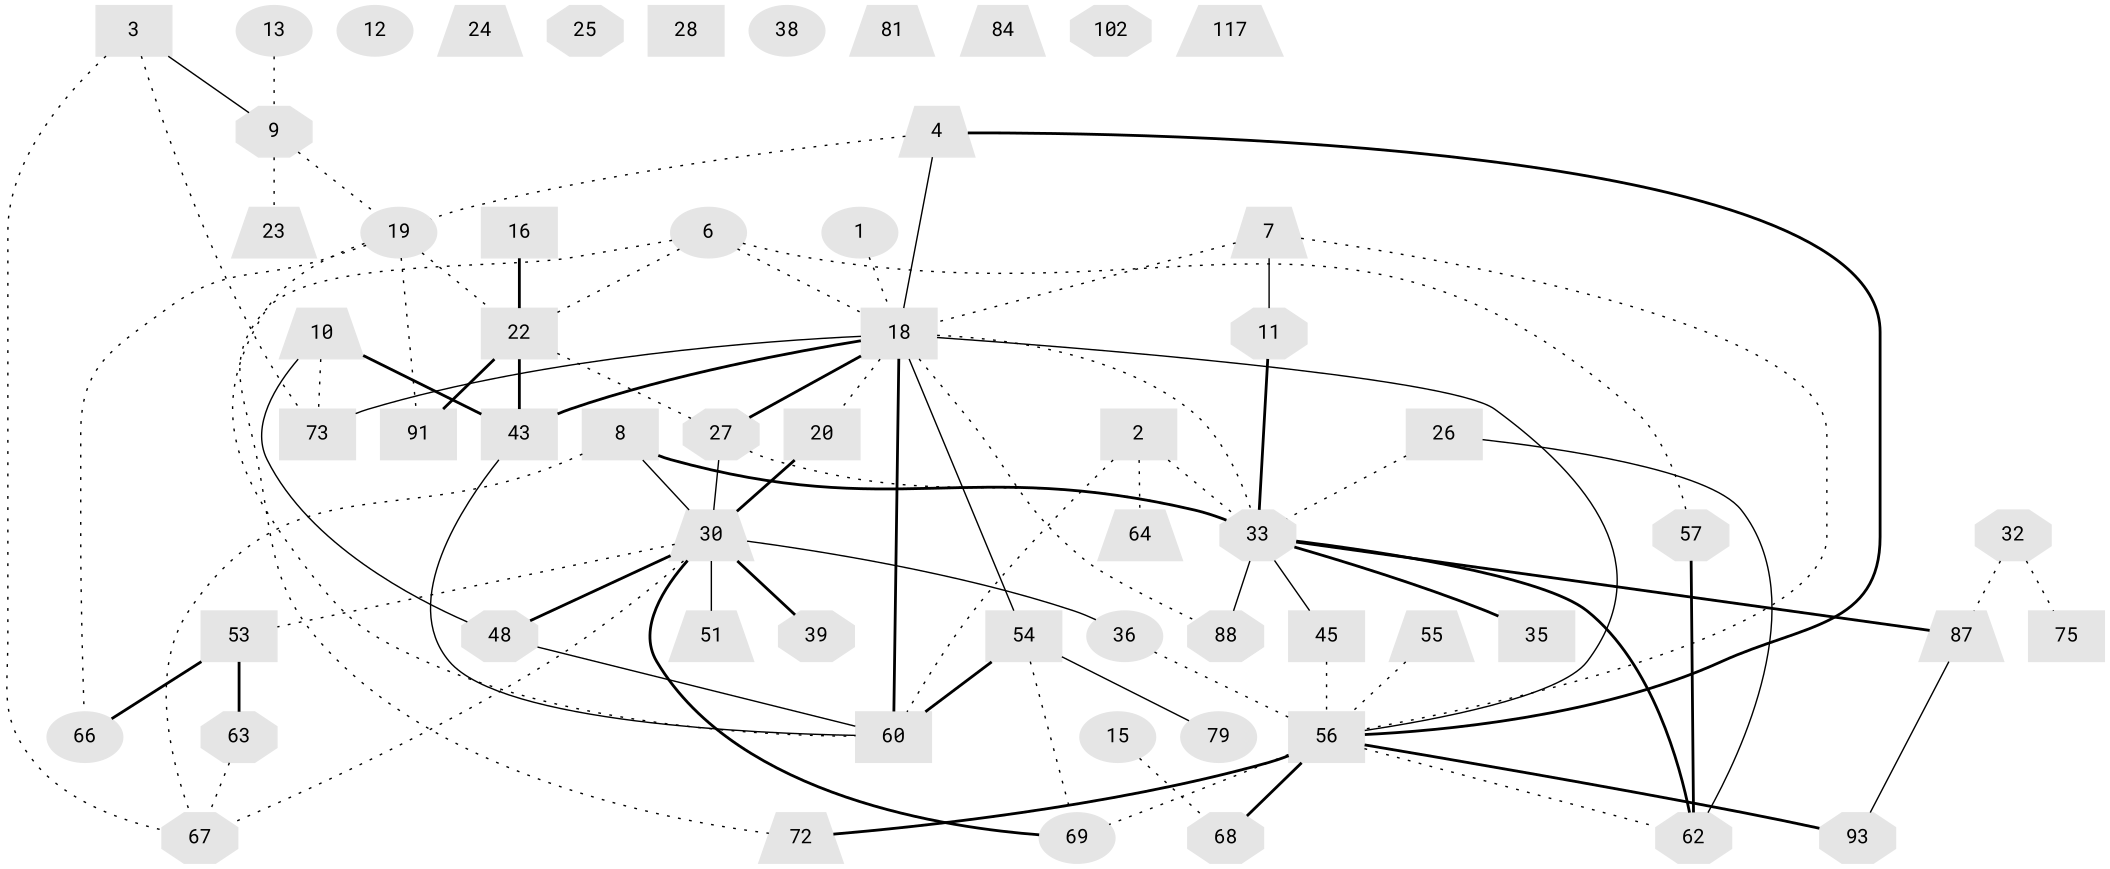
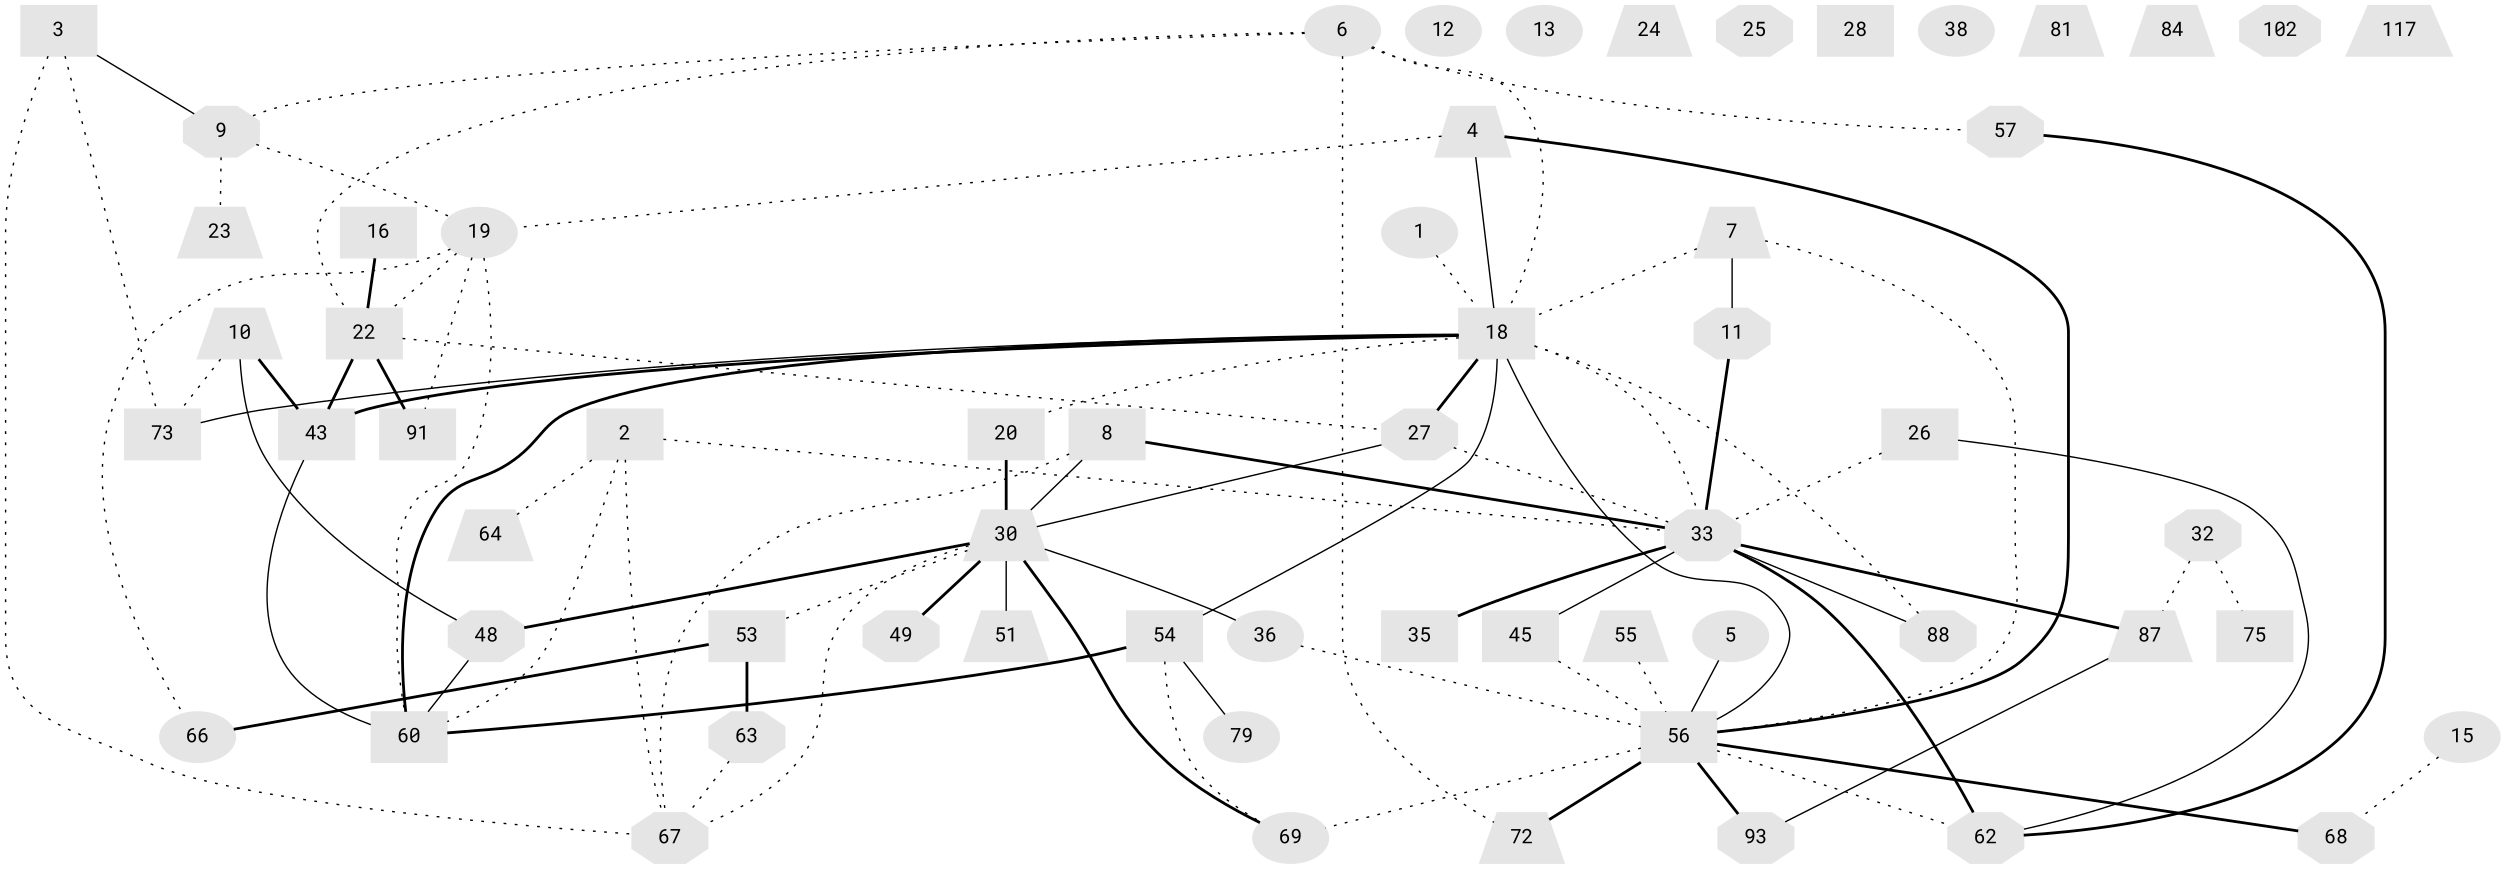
(274, 81) -> (777, 57)
(816, 636) -> (901, 636)
none -> (1731, 636)
none -> (635, 637)
